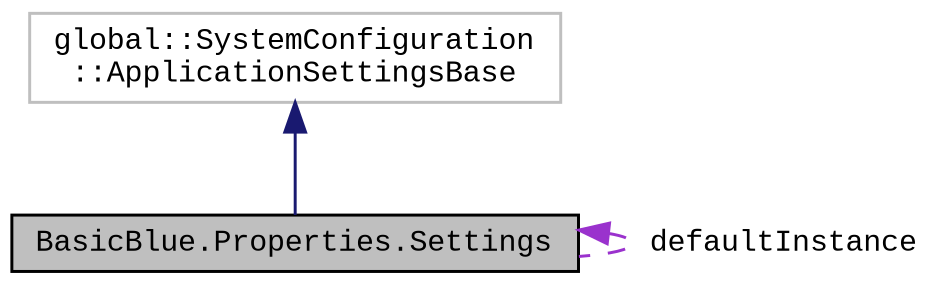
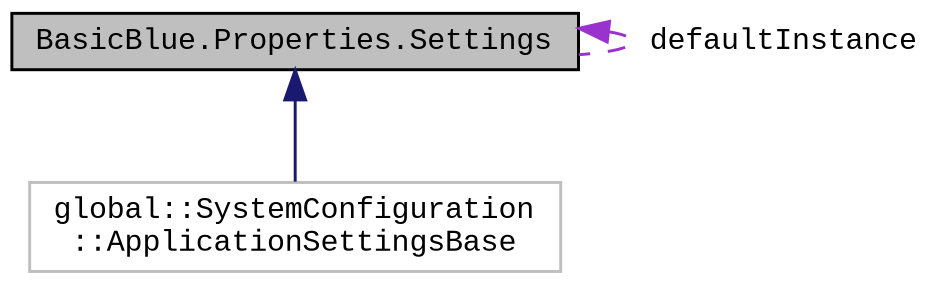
(295, 174) -> (295, 141)
